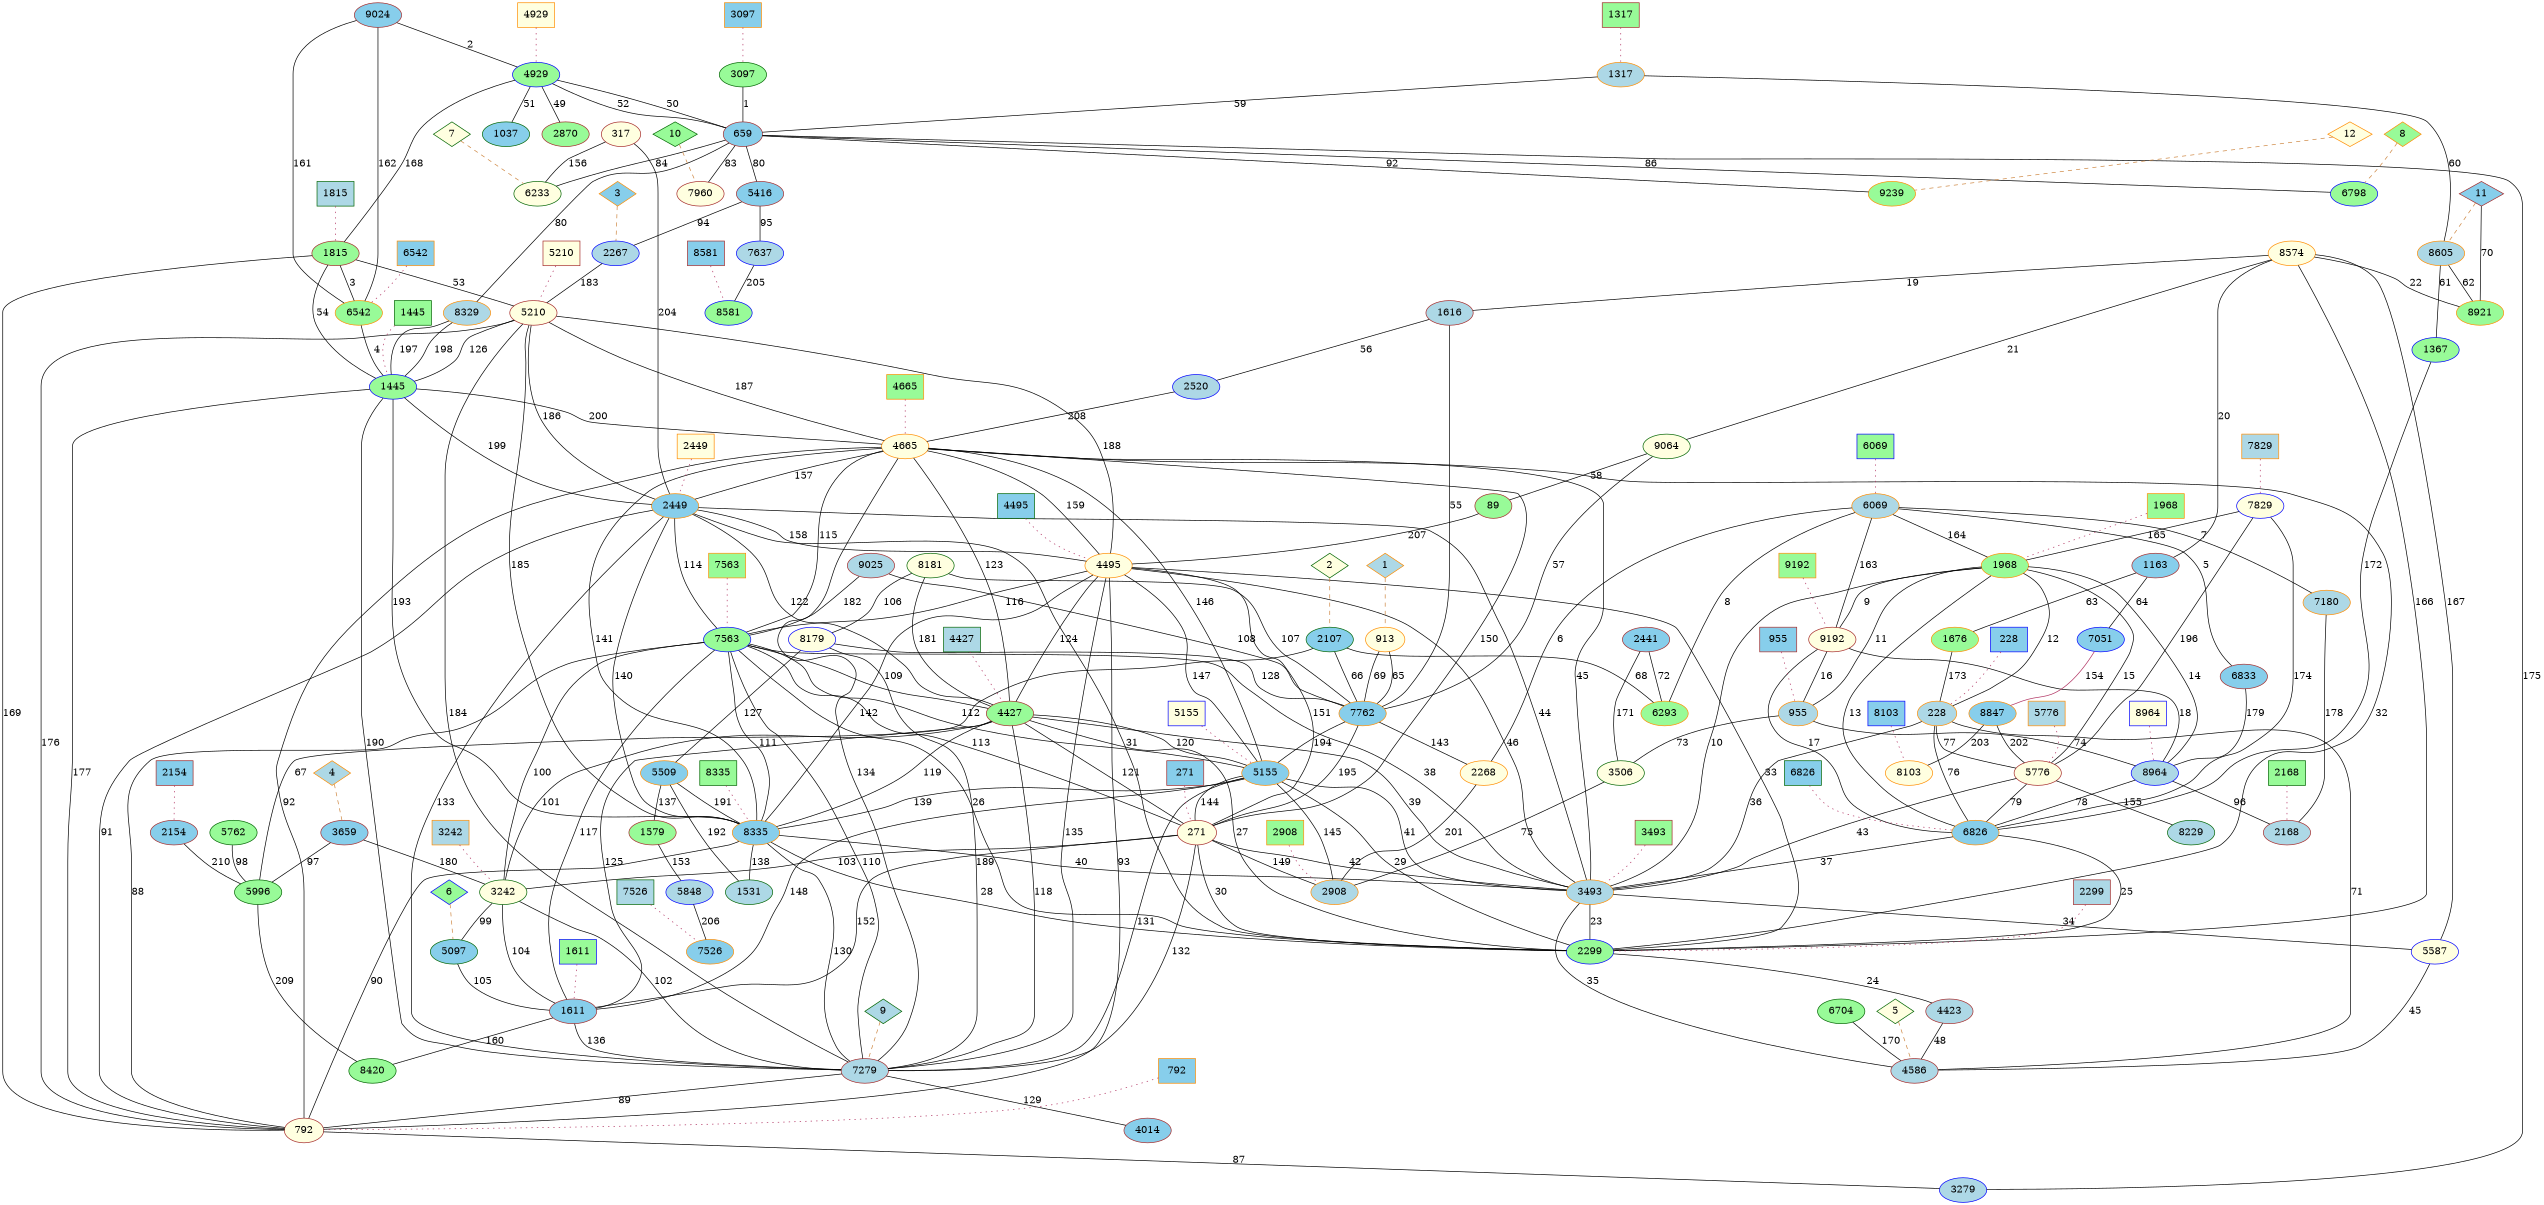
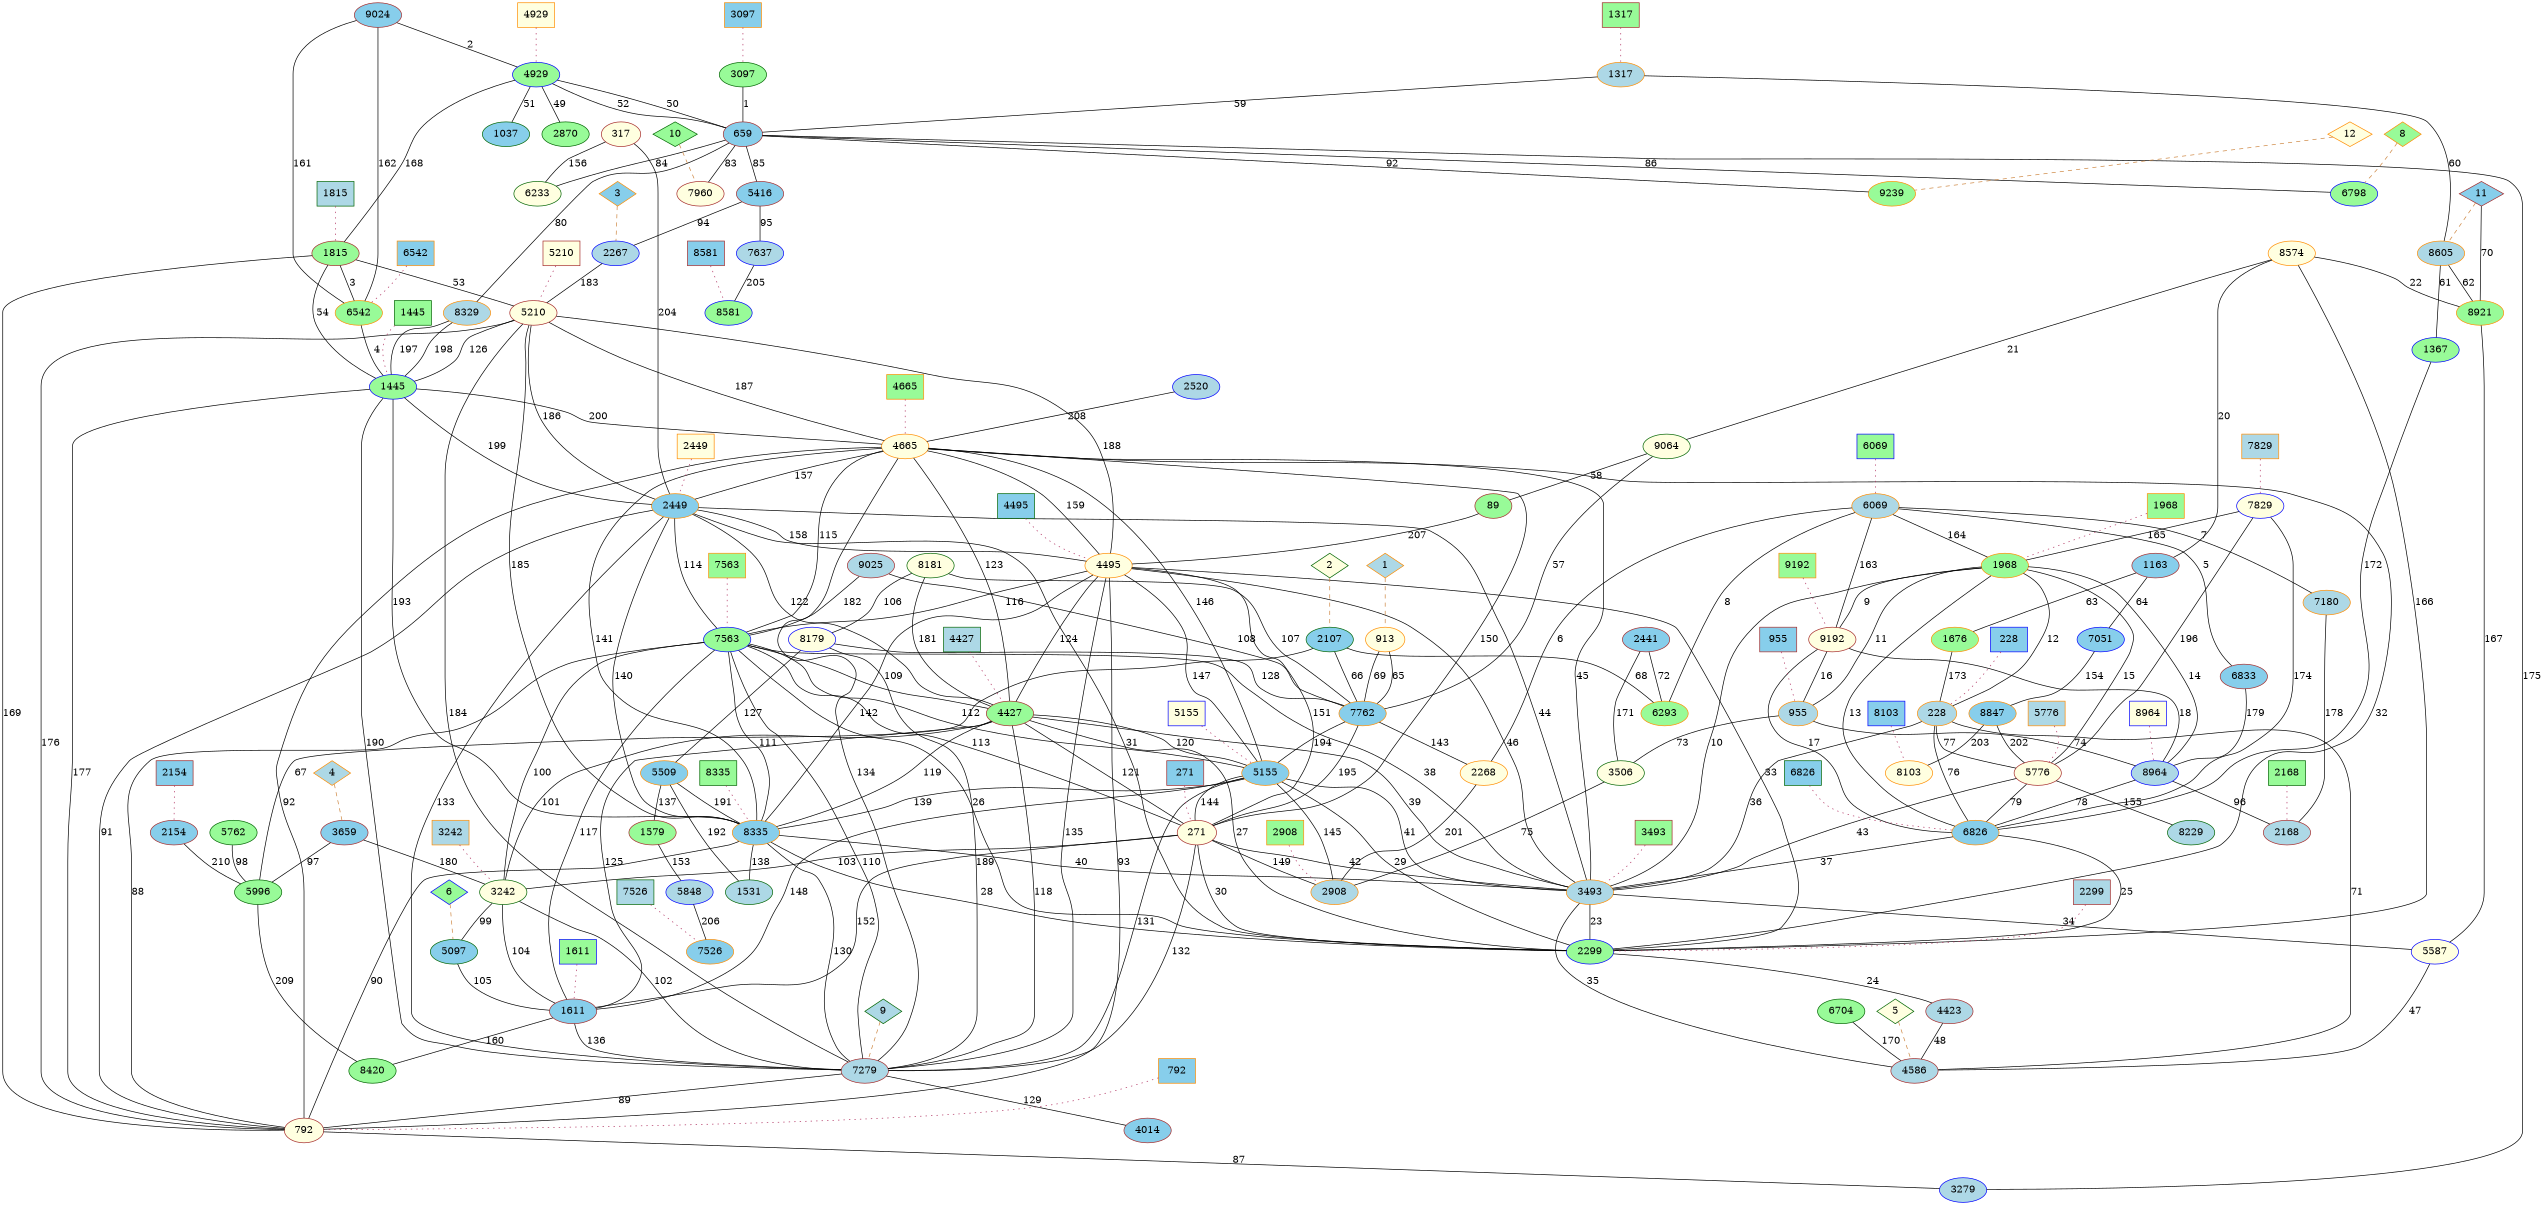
(452, 134) -> none
(566, 134) -> (566, 134)
(759, 164) -> (759, 164)
(1450, 313) -> none
(2441, 573) -> (2484, 640)
(2055, 693) -> (2055, 693)
(2415, 1011) -> (2415, 1011)
